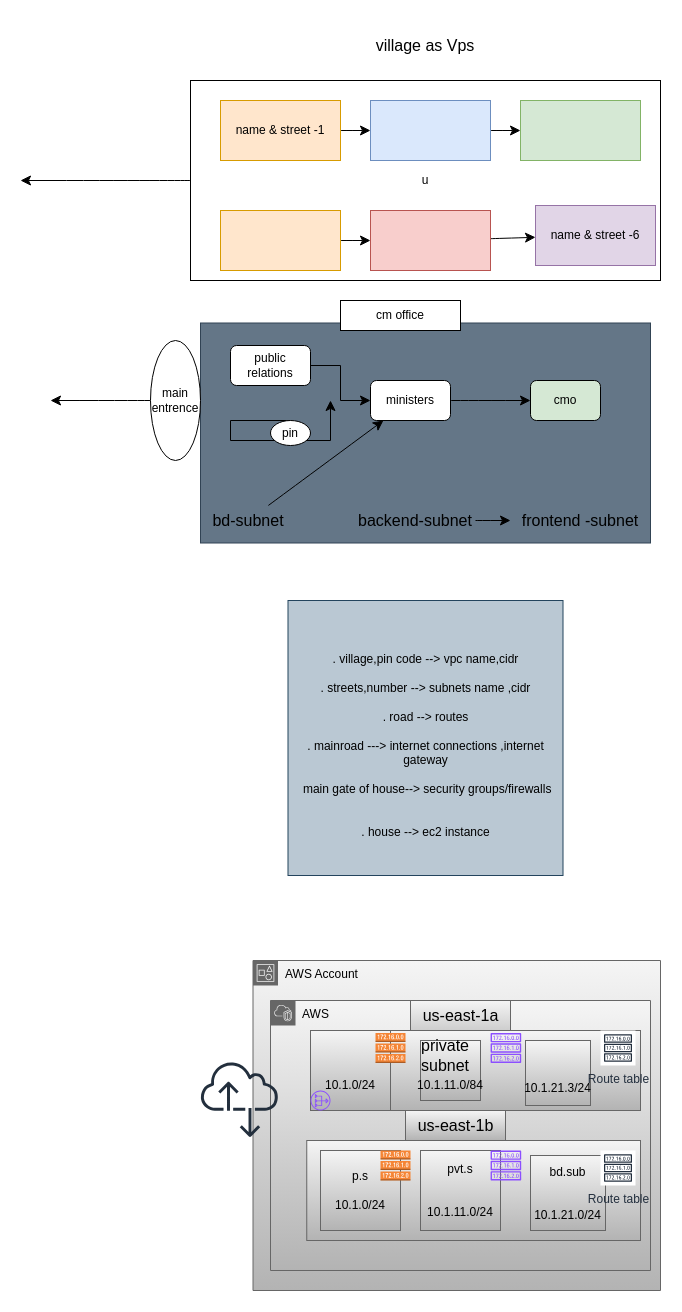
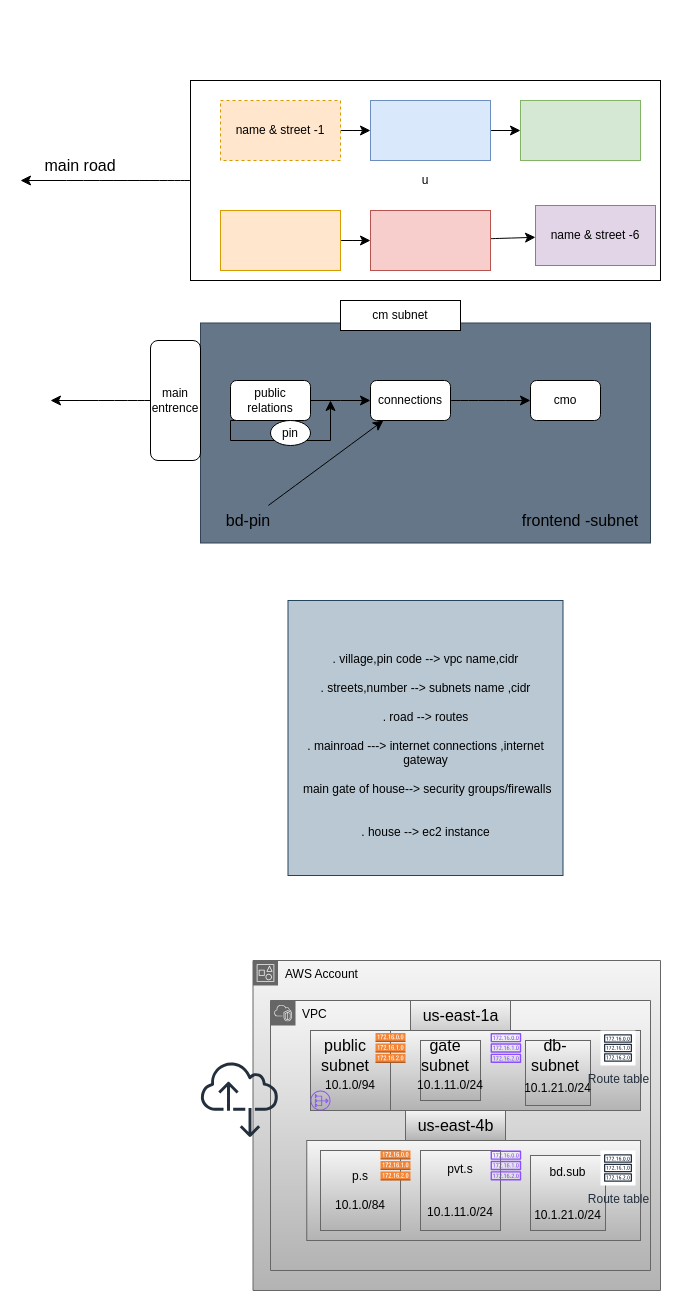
(426, 46) -> none
(281, 131) -> (281, 131)
none -> (81, 166)
(401, 316) -> (401, 316)
(271, 366) -> (271, 401)
(176, 401) -> (176, 401)
(411, 401) -> (411, 401)
(566, 401) -> (566, 401)
(249, 521) -> (249, 521)
(416, 521) -> none
(490, 521) -> none
(313, 1015) -> (313, 1015)
none -> (346, 1056)
(446, 1056) -> (446, 1056)
none -> (556, 1056)
(351, 1071) -> (351, 1071)
(451, 1071) -> (451, 1071)
(558, 1074) -> (558, 1074)
(456, 1126) -> (456, 1126)
(361, 1191) -> (361, 1191)
